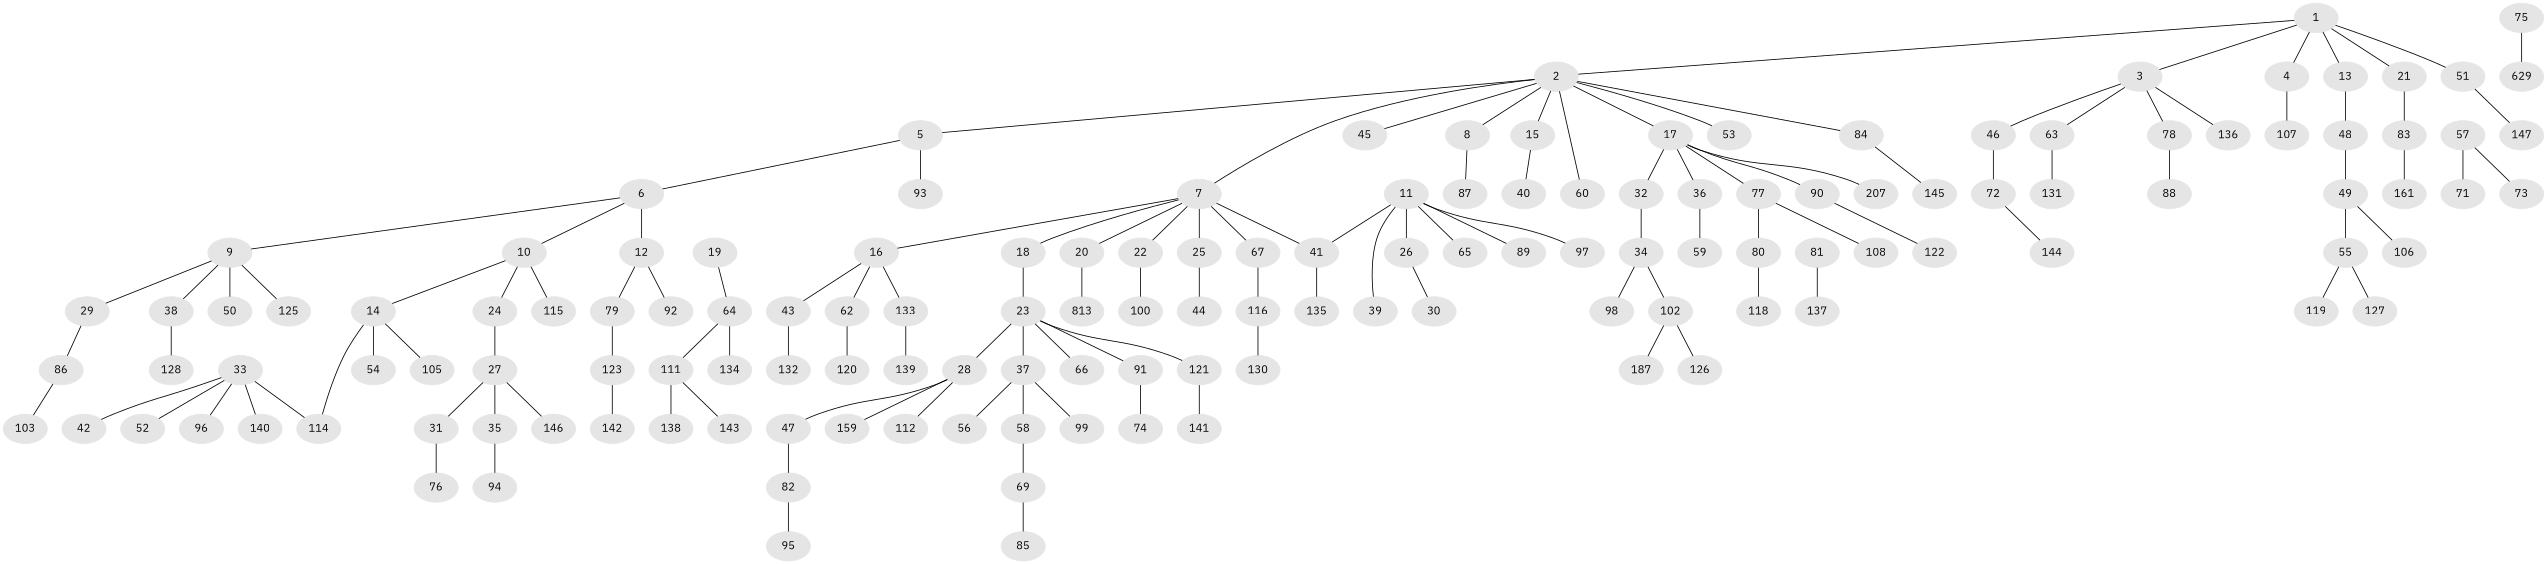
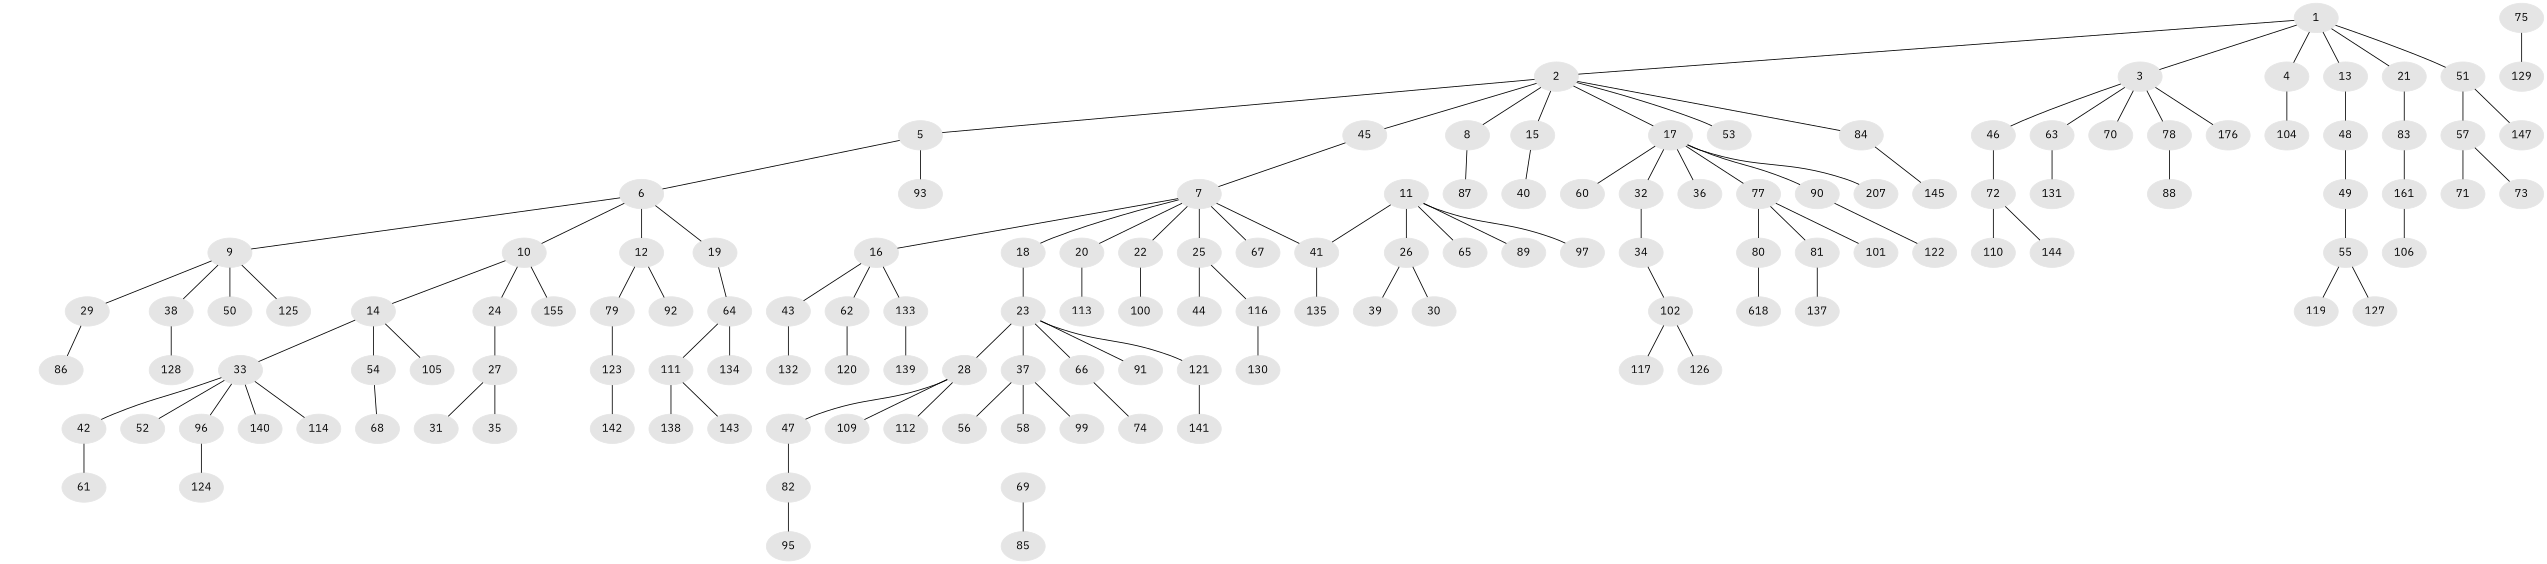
(2522, 77) -> (2522, 77)
none -> (2463, 106)
(1367, 111) -> (1282, 165)
(1569, 135) -> (1626, 165)
none -> (2111, 135)
(2228, 135) -> (2228, 135)
(2287, 135) -> (2287, 135)
none -> (678, 223)
none -> (1788, 223)
(2375, 223) -> (2404, 223)
(1374, 249) -> (1391, 282)
(1700, 253) -> none
(1876, 253) -> (1876, 253)
none -> (1993, 253)
(1258, 282) -> (1229, 282)
(554, 311) -> (554, 311)
(1082, 311) -> (1082, 311)
(1612, 311) -> none
(1759, 311) -> (1759, 311)
(339, 367) -> (307, 341)
(1641, 370) -> (1641, 370)
(1141, 400) -> (1111, 399)
(25, 429) -> none
none -> (377, 429)
(554, 429) -> none
(847, 429) -> (847, 429)
(1023, 458) -> none
none -> (84, 488)
none -> (201, 488)
(436, 488) -> none
(495, 488) -> none
